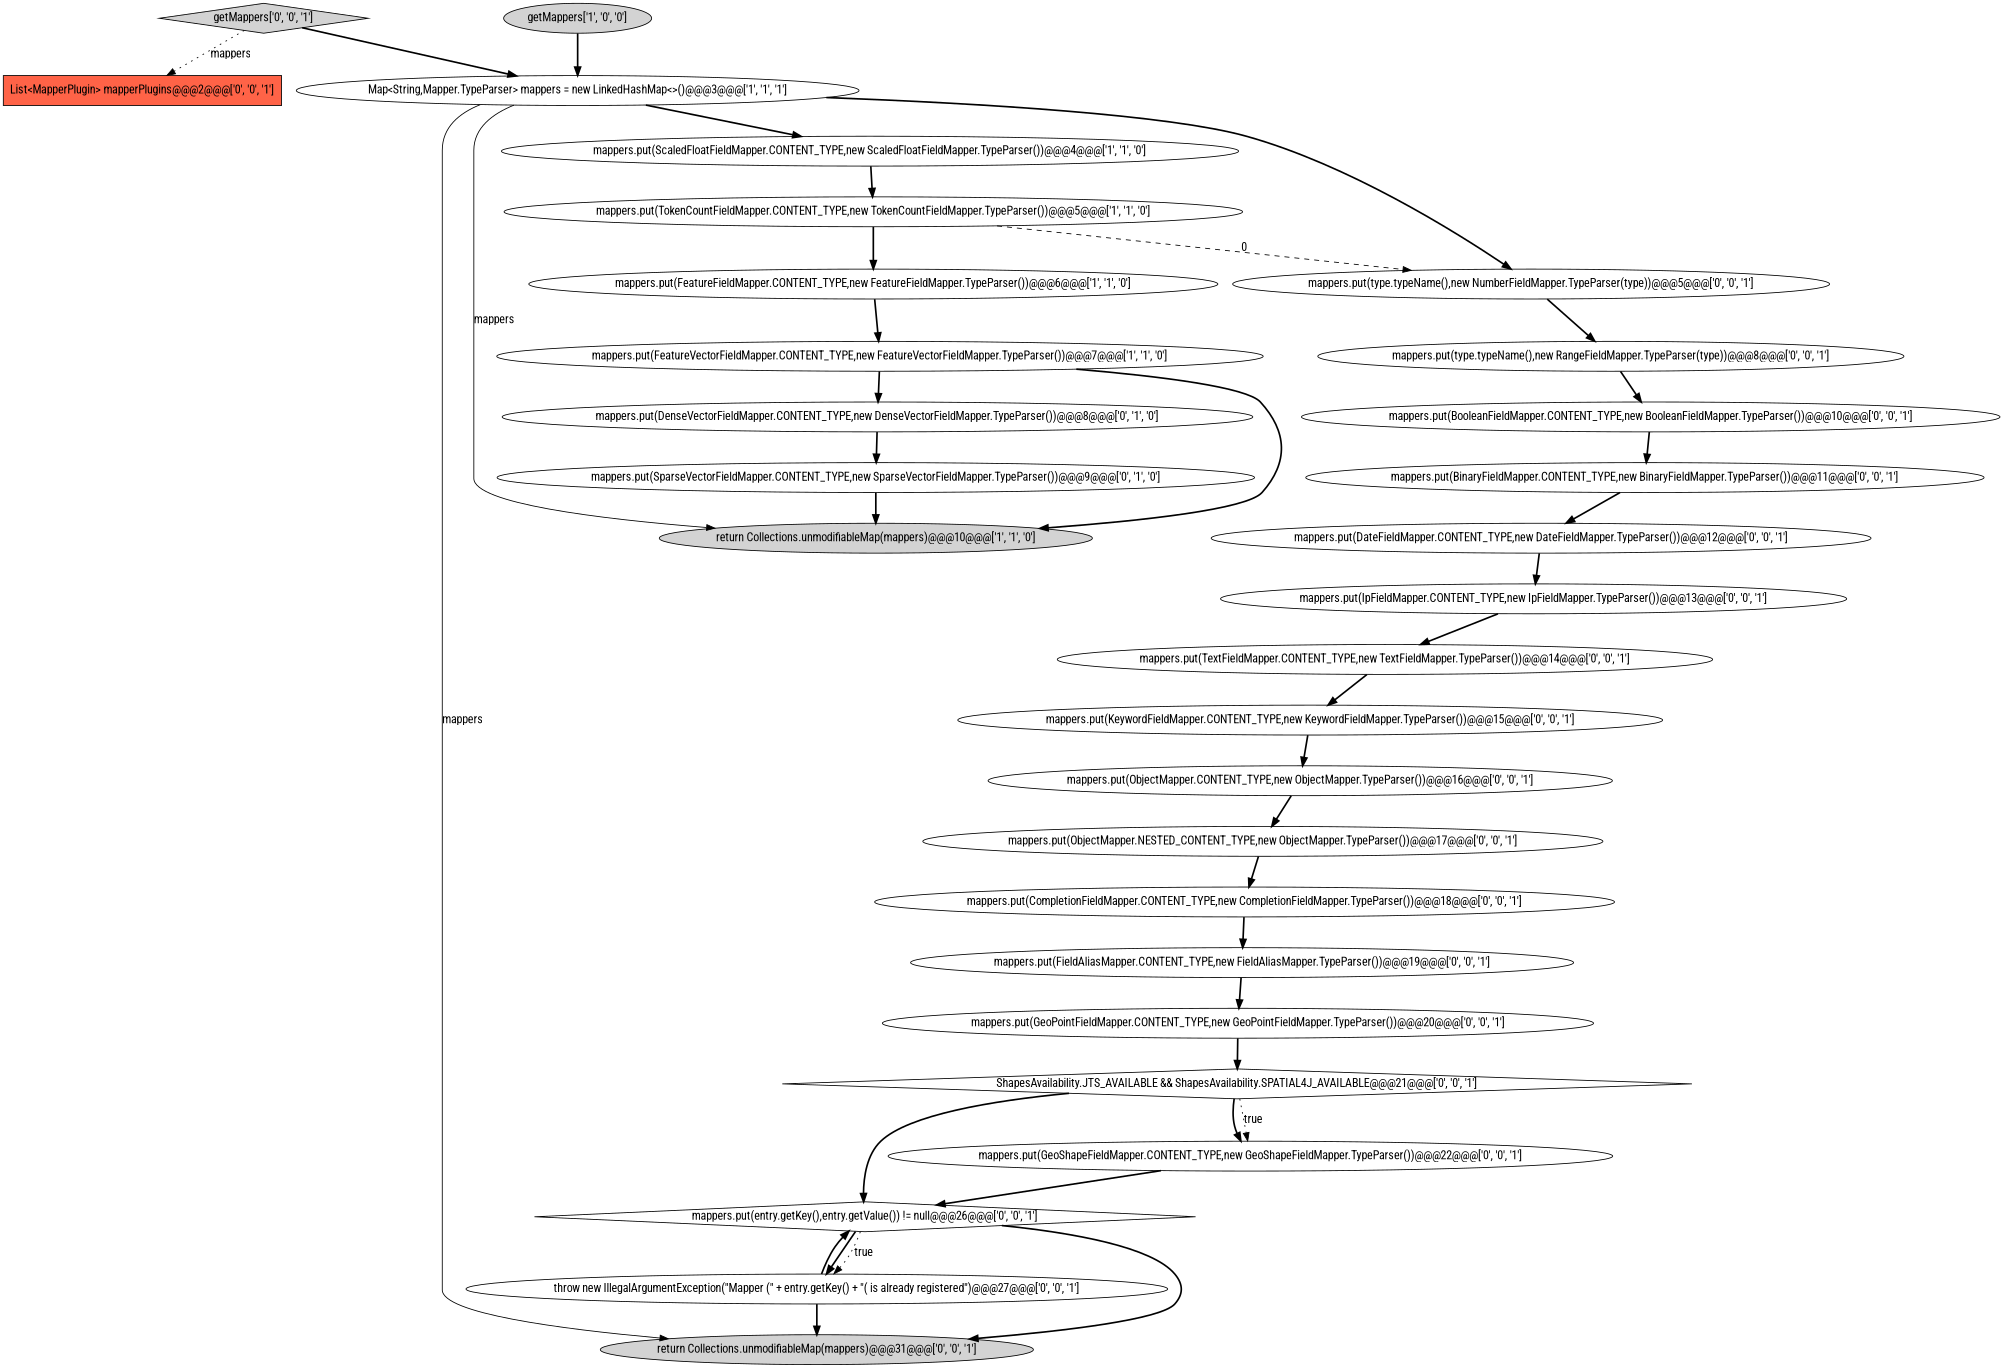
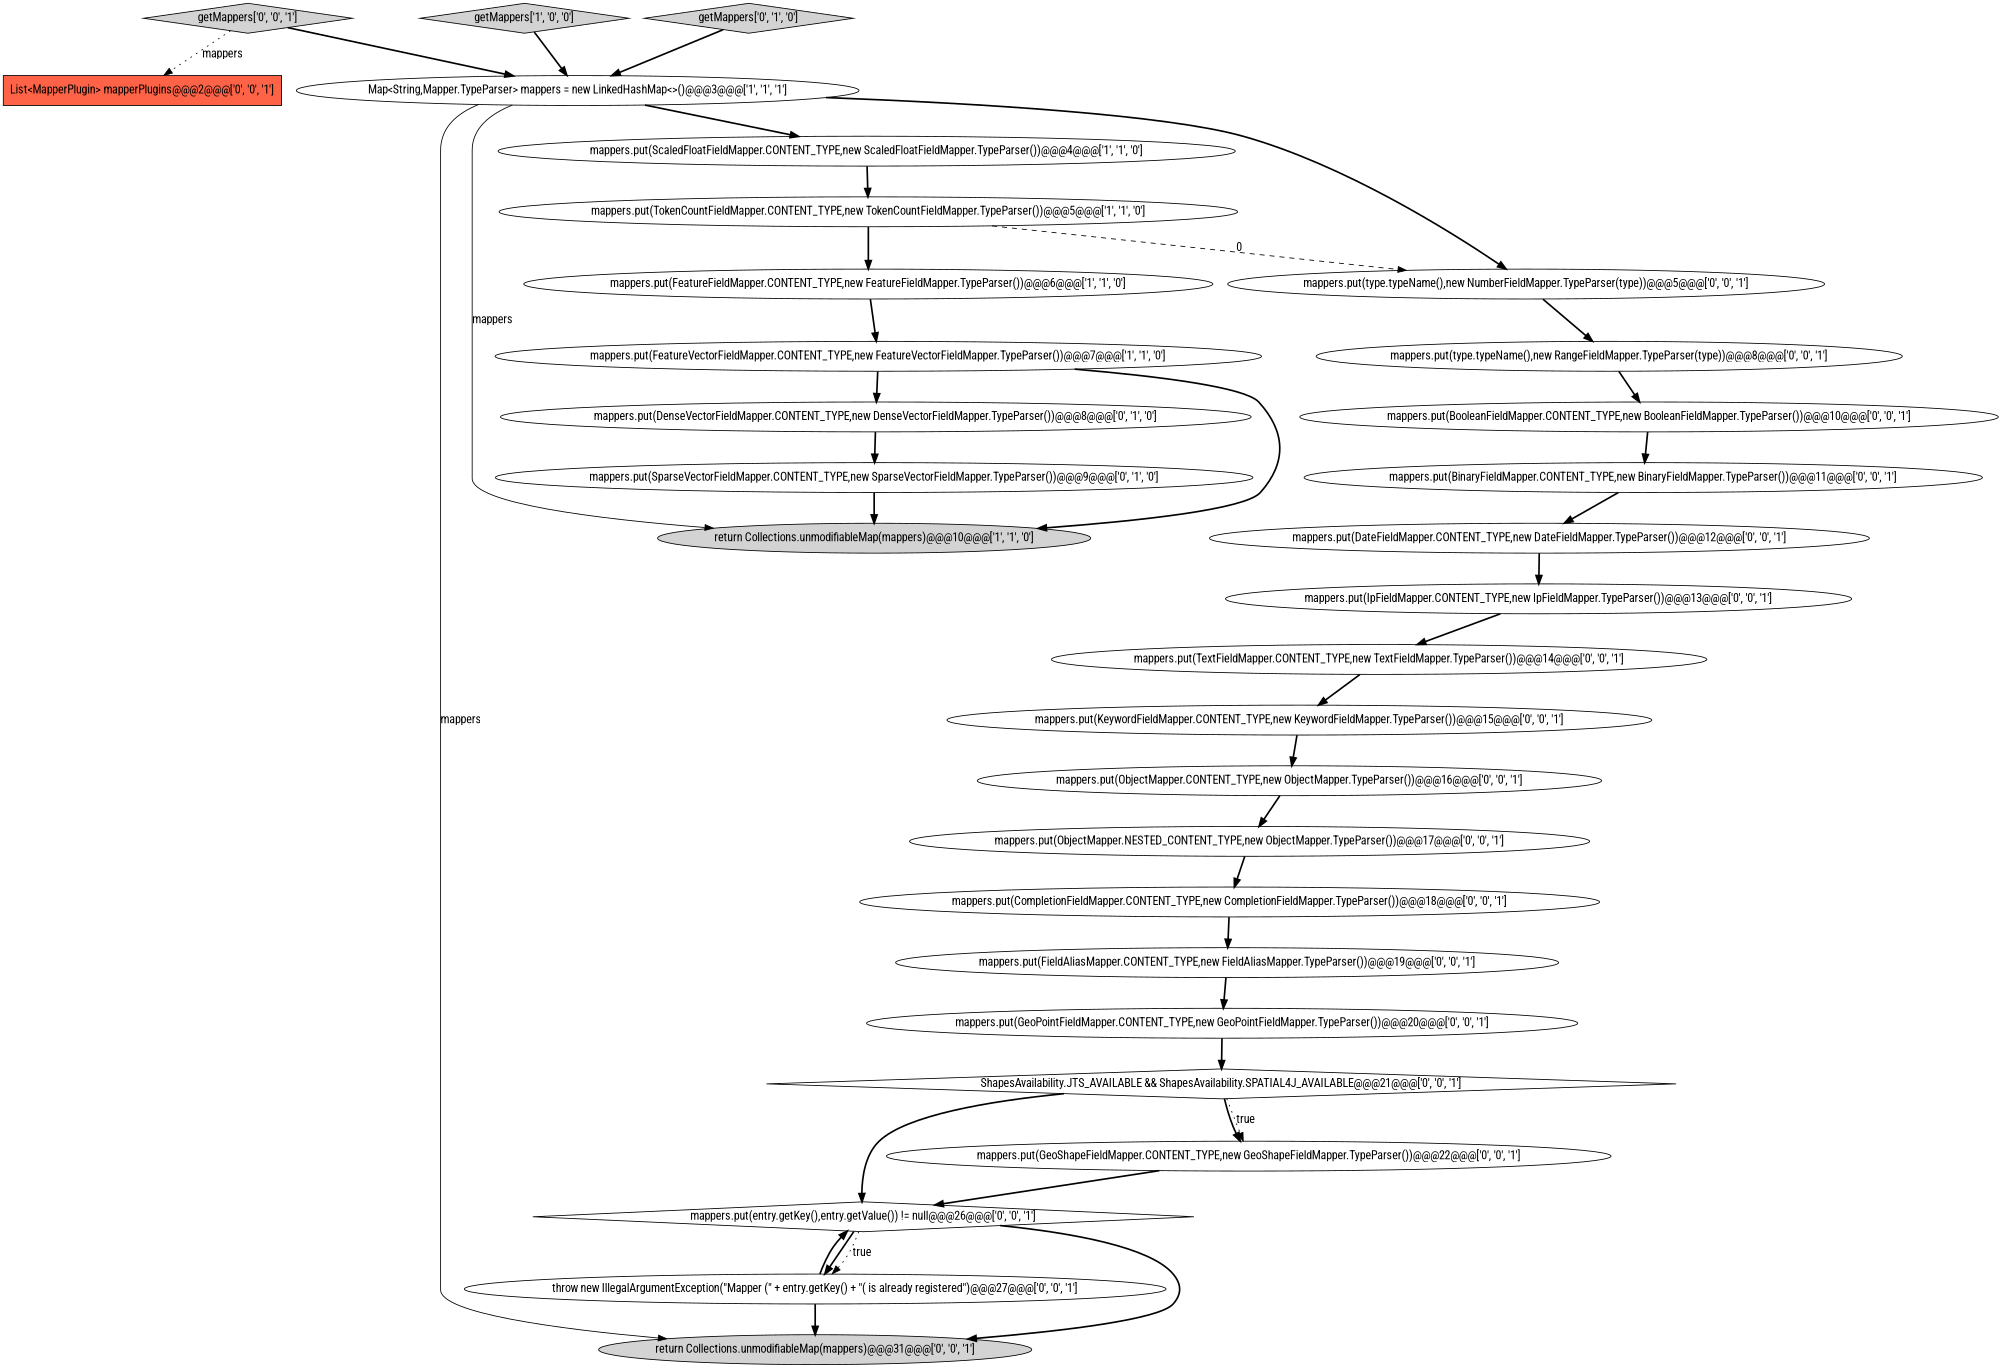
(578, 18) -> (524, 18)
none -> (749, 18)
